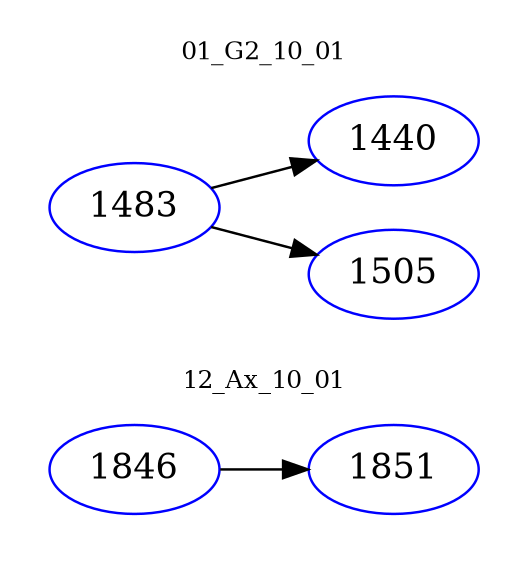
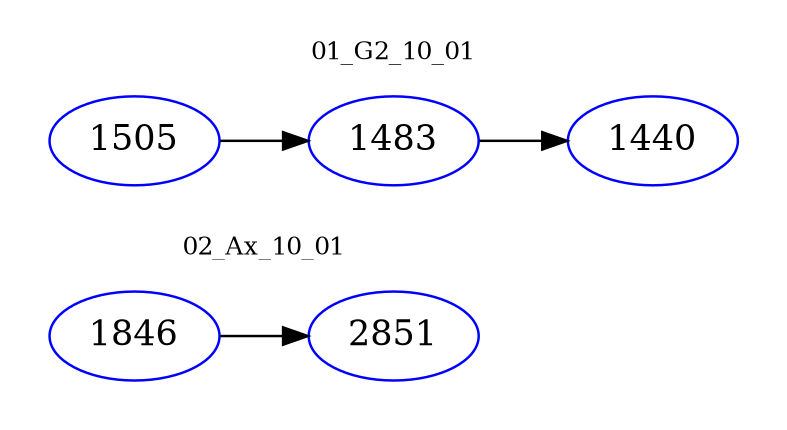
(252, 238) -> (252, 141)
(264, 382) -> (264, 248)
(394, 469) -> (394, 336)
